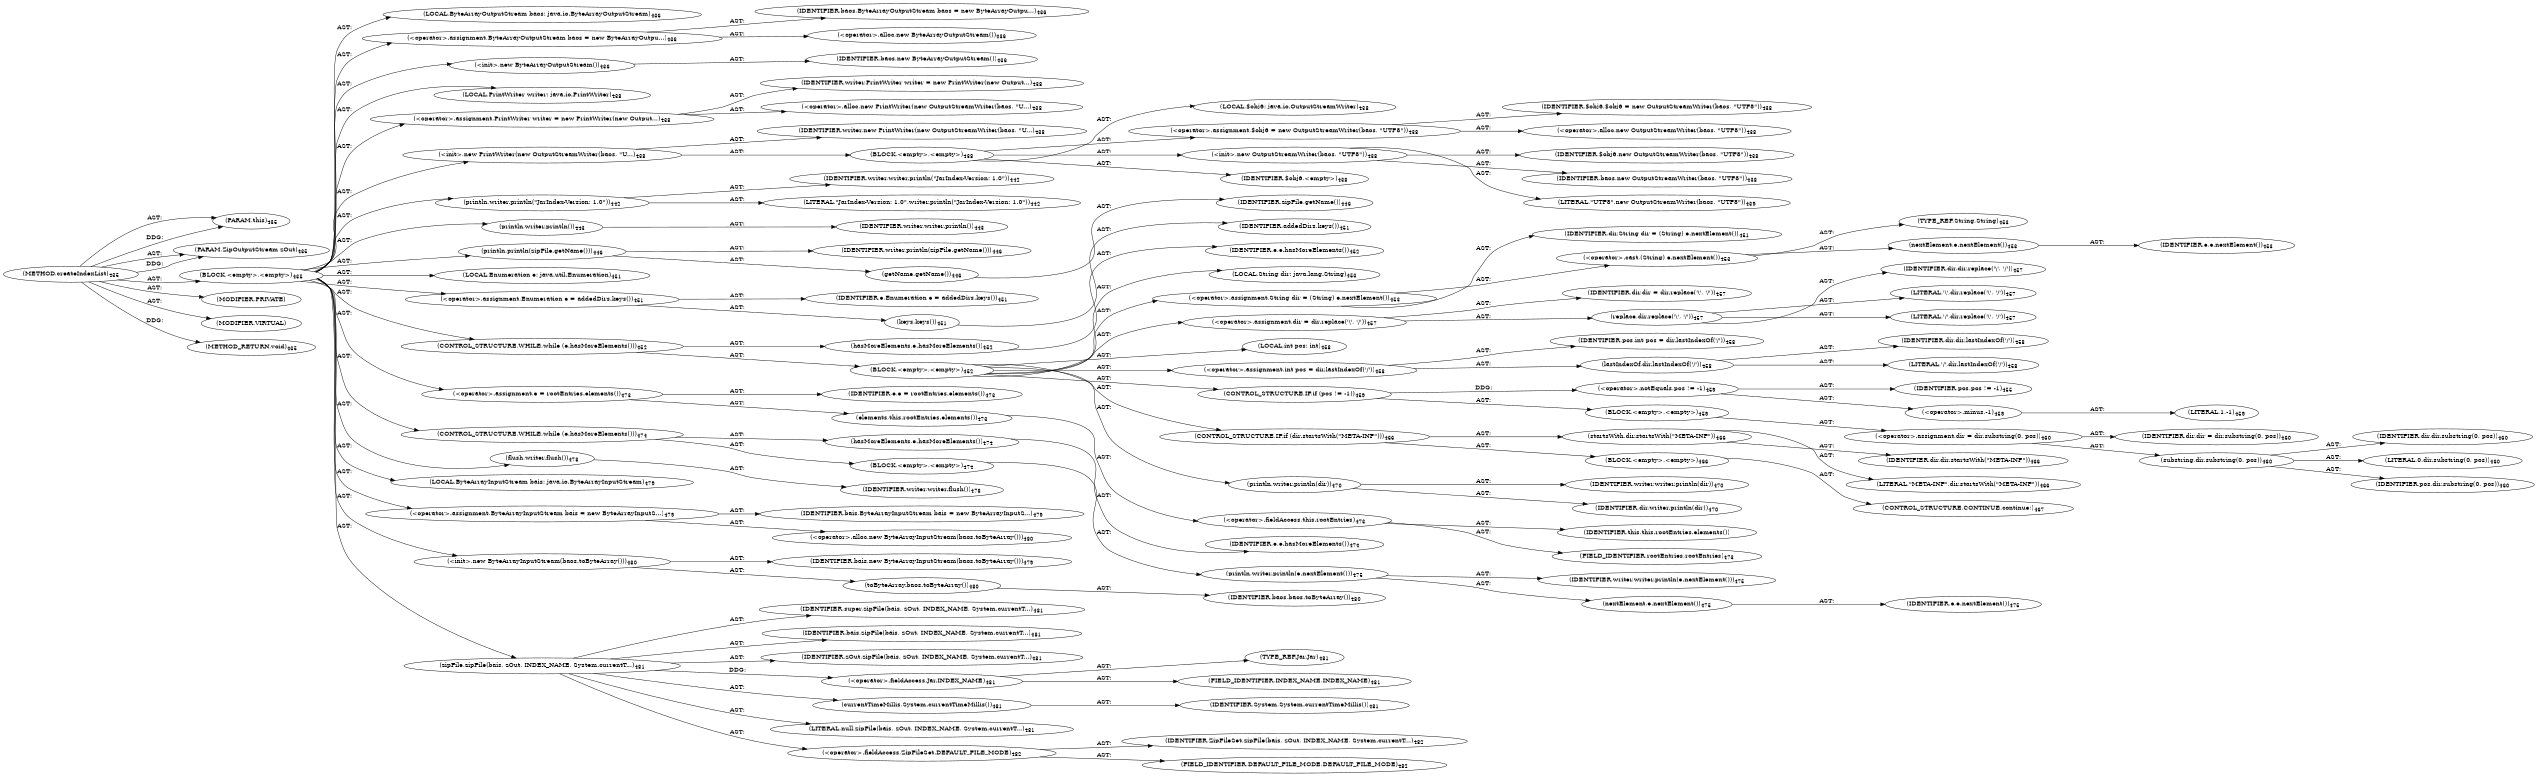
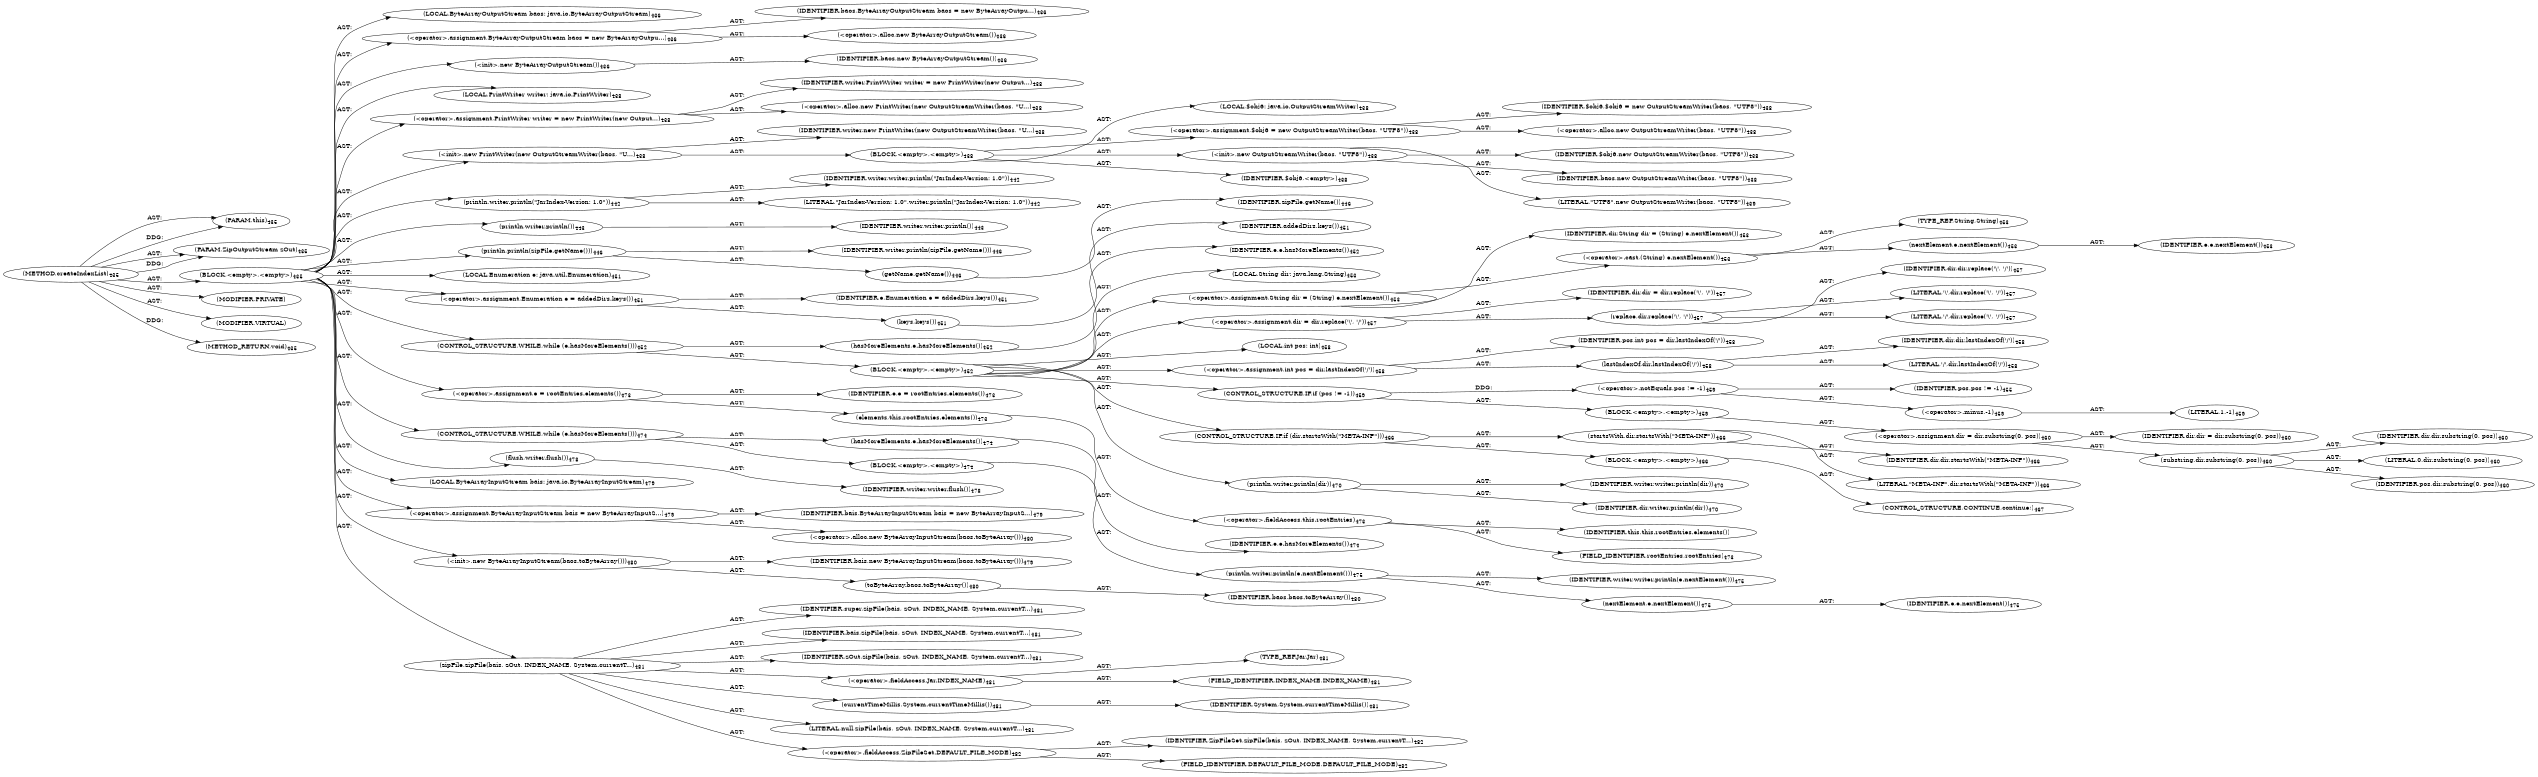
(1744, 234) -> (1744, 234)
(739, 670) -> (739, 670)
